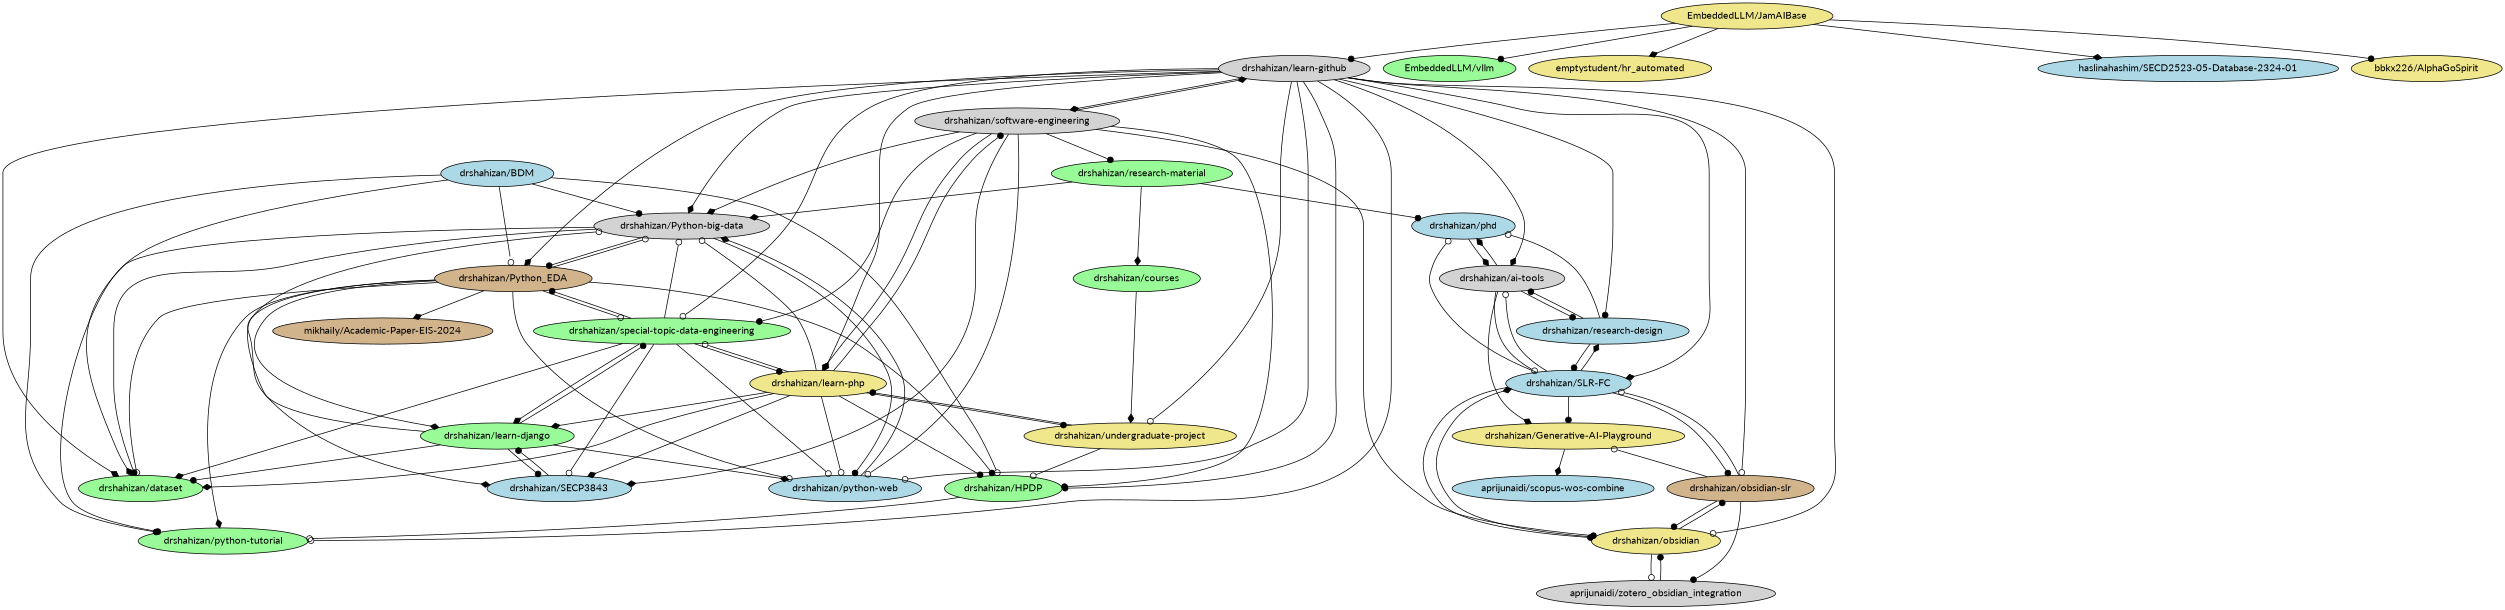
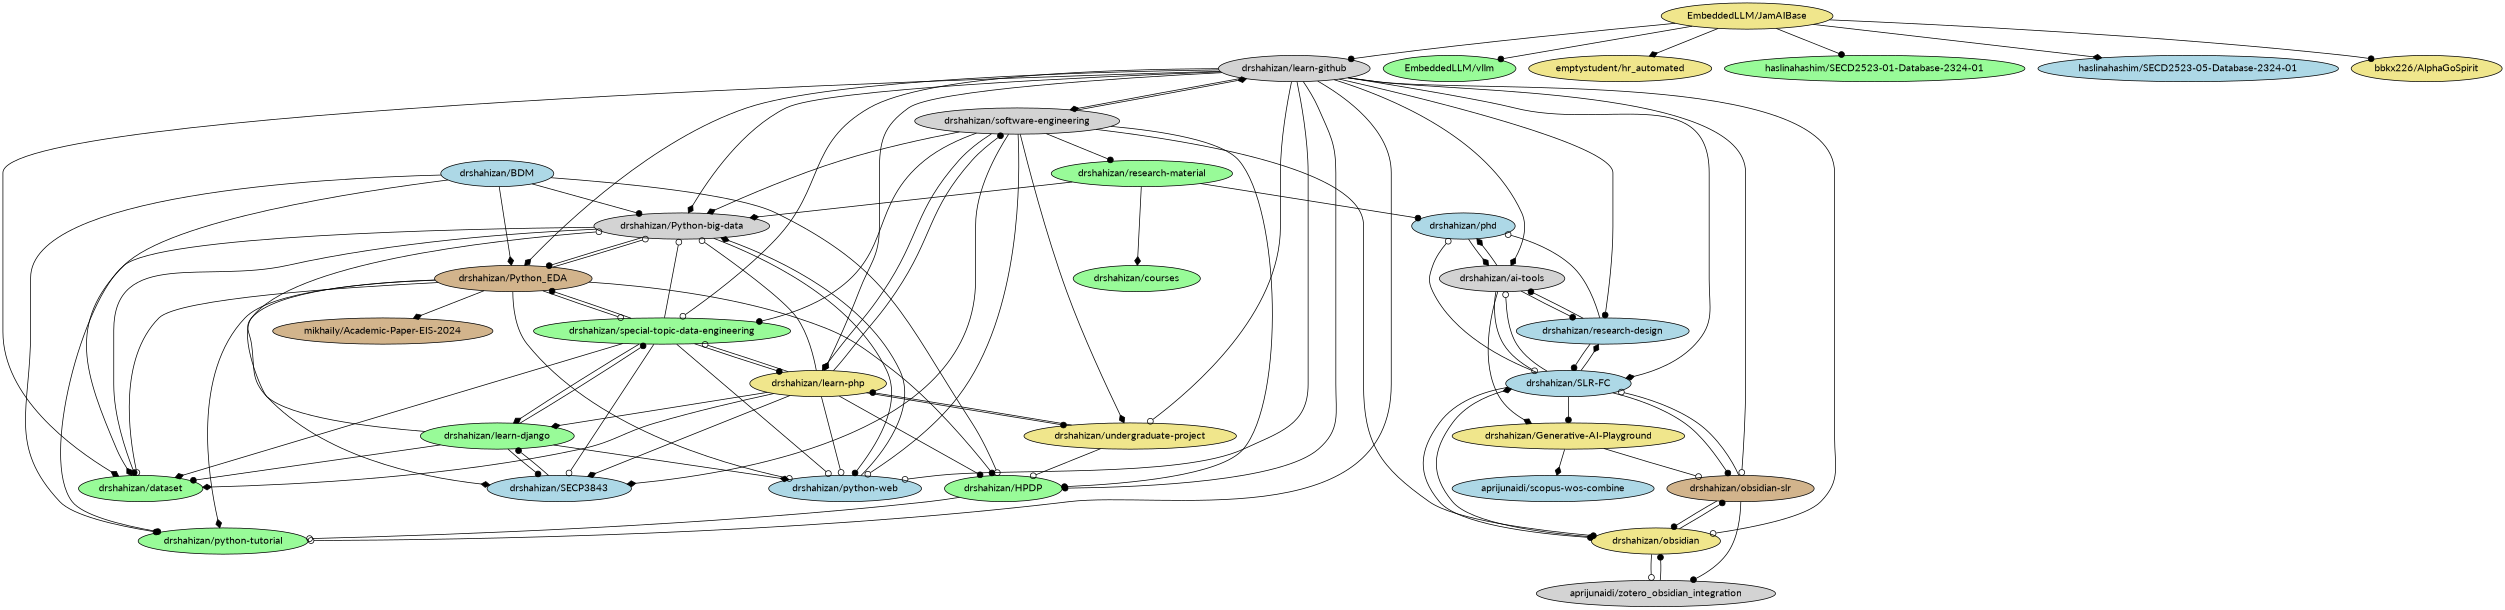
none -> (1875, 69)
(505, 222) -> (505, 222)
(258, 334) -> none
(1134, 353) -> (1062, 278)
(1662, 463) -> (1650, 462)
